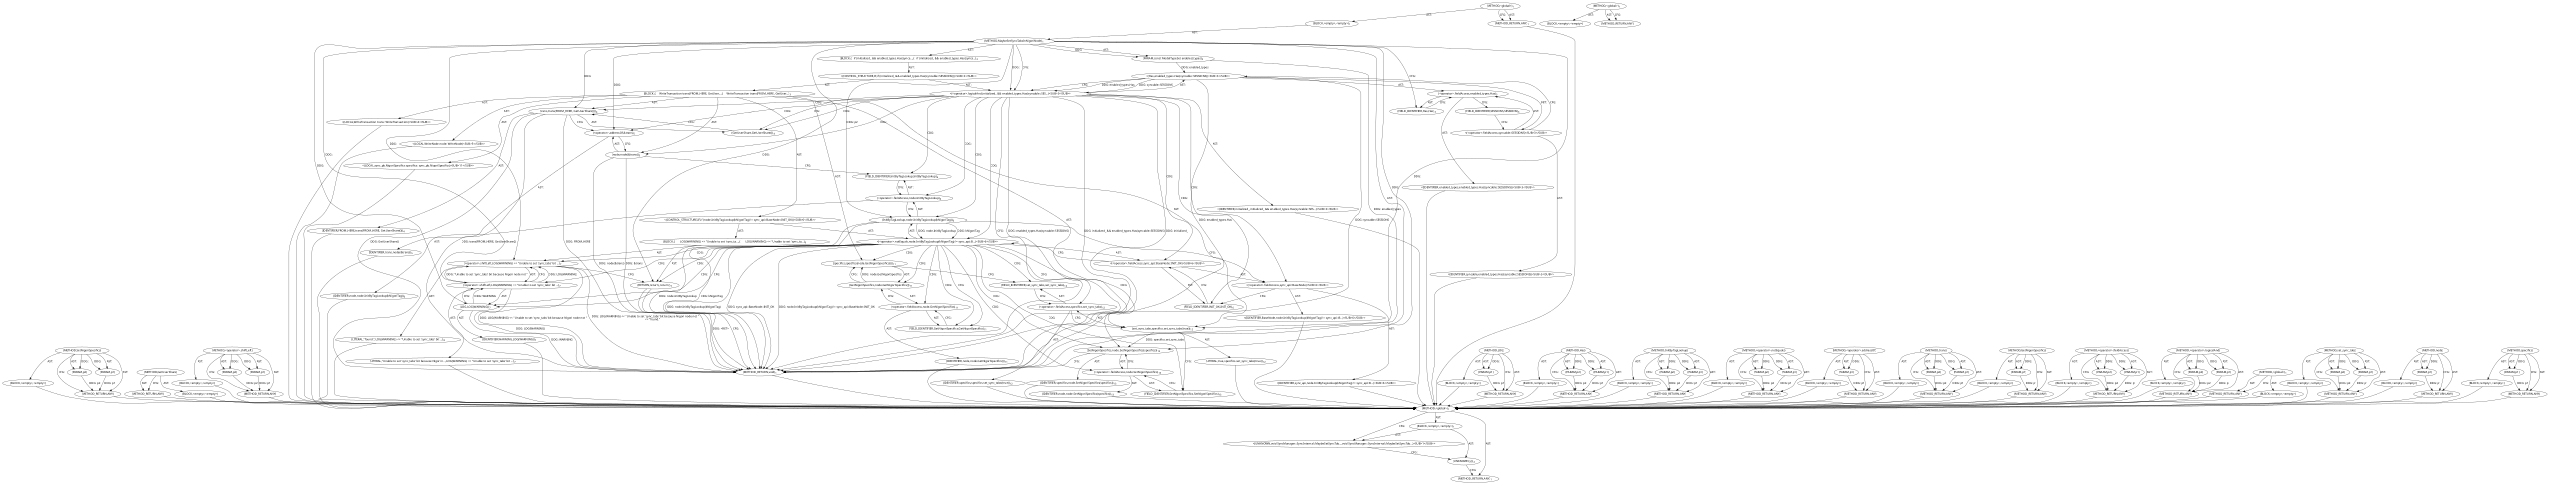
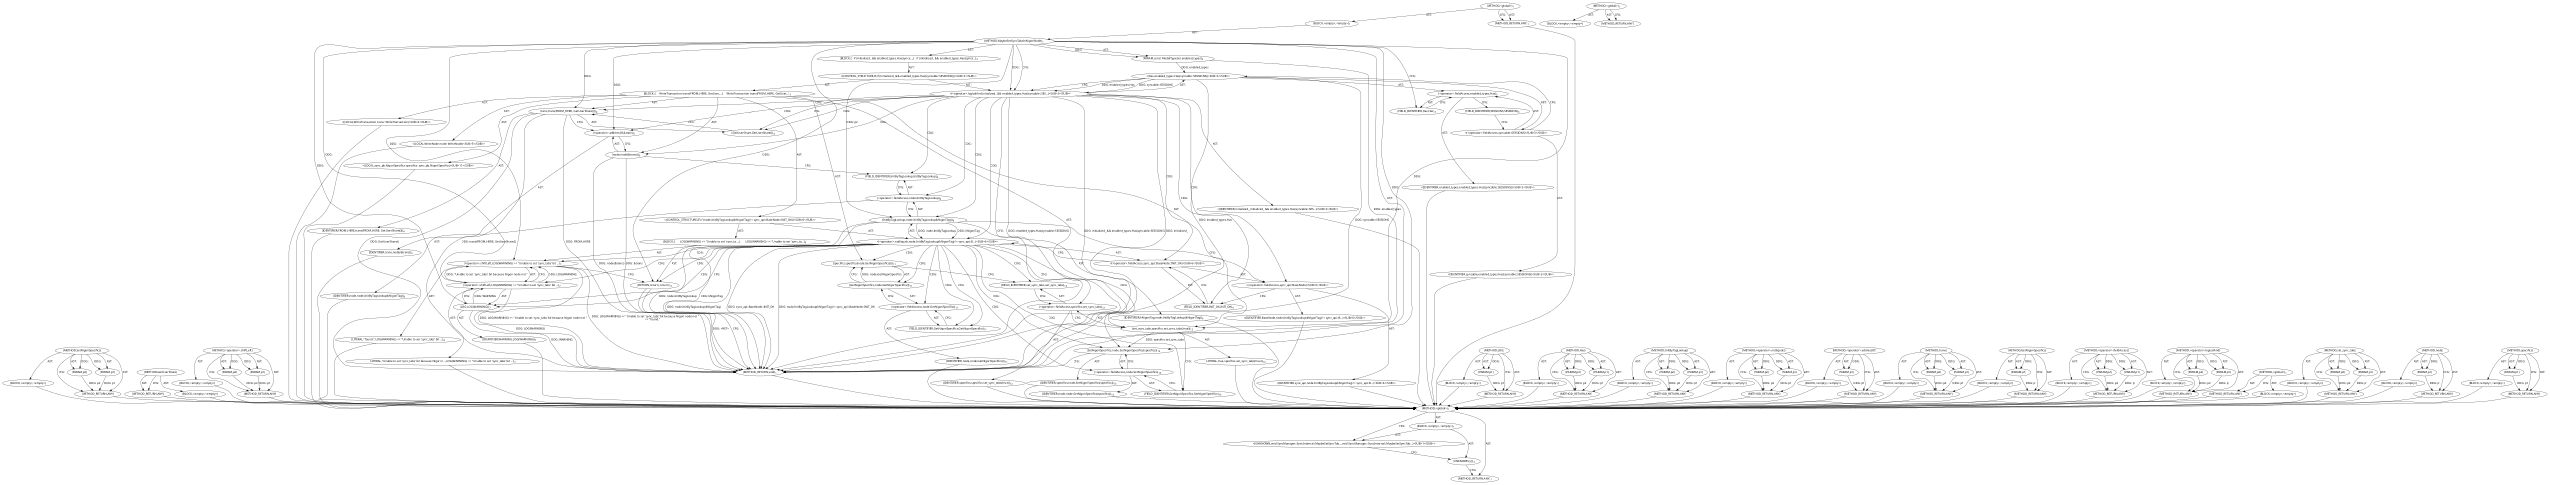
none -> (1164, 318)
